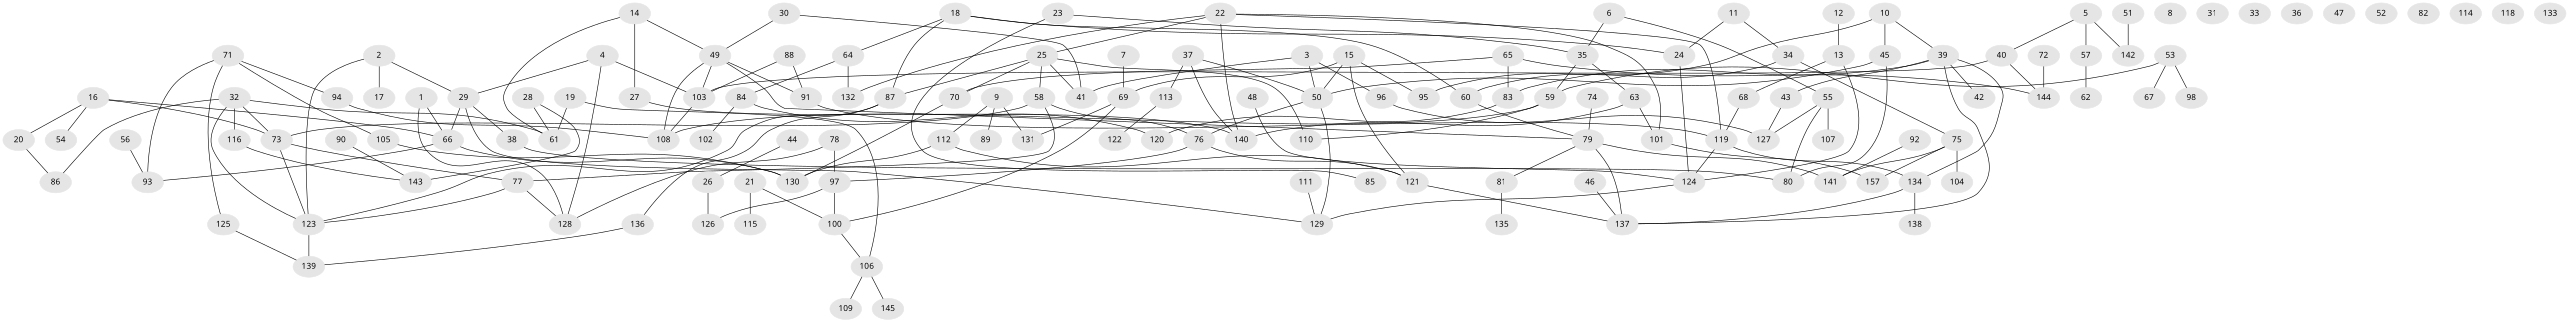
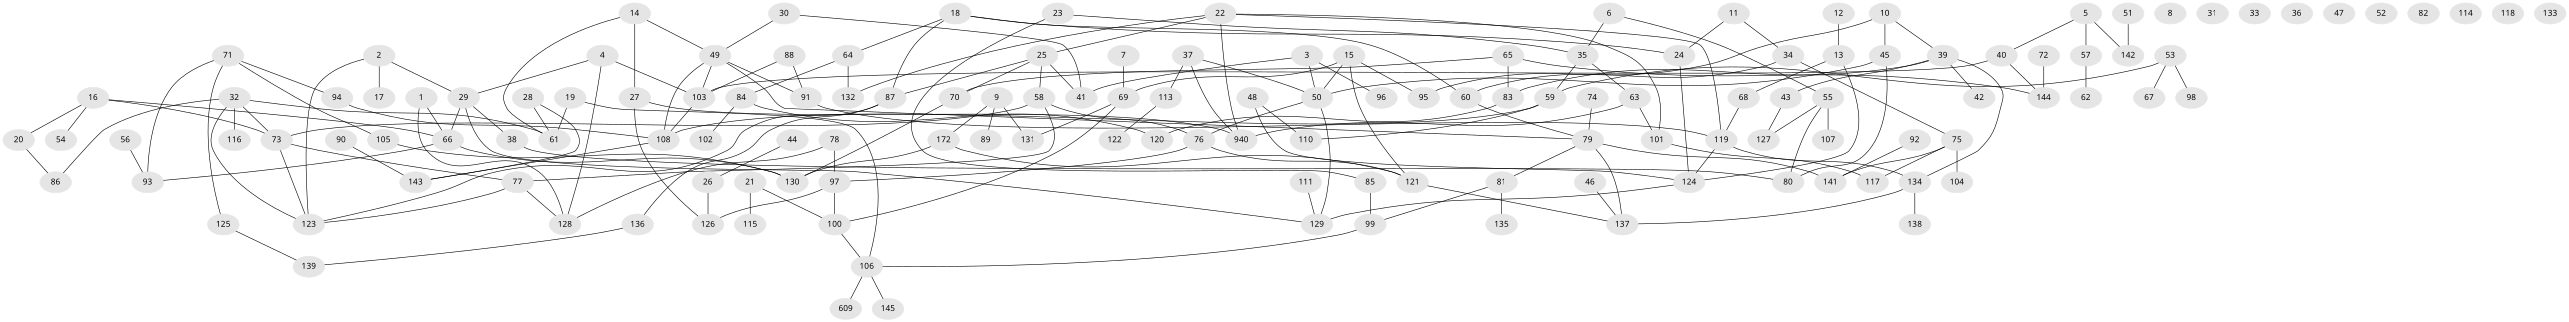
(1259, 81) -> (1279, 119)
(1600, 117) -> none
(944, 140) -> (944, 140)
(1241, 140) -> (1241, 140)
(322, 168) -> (540, 161)
none -> (659, 177)
(1873, 182) -> (1873, 182)
(1881, 213) -> none
none -> (1370, 224)
(309, 246) -> none
(846, 309) -> (846, 309)
